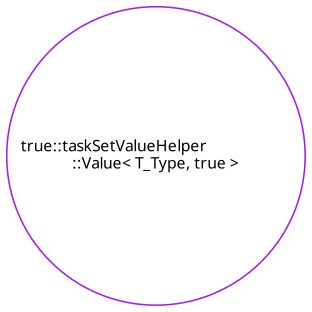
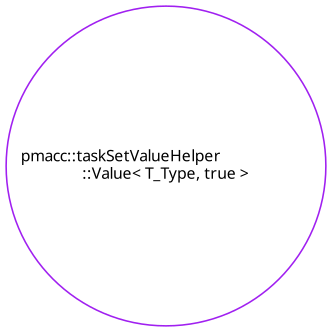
(156, 156) -> (166, 166)
